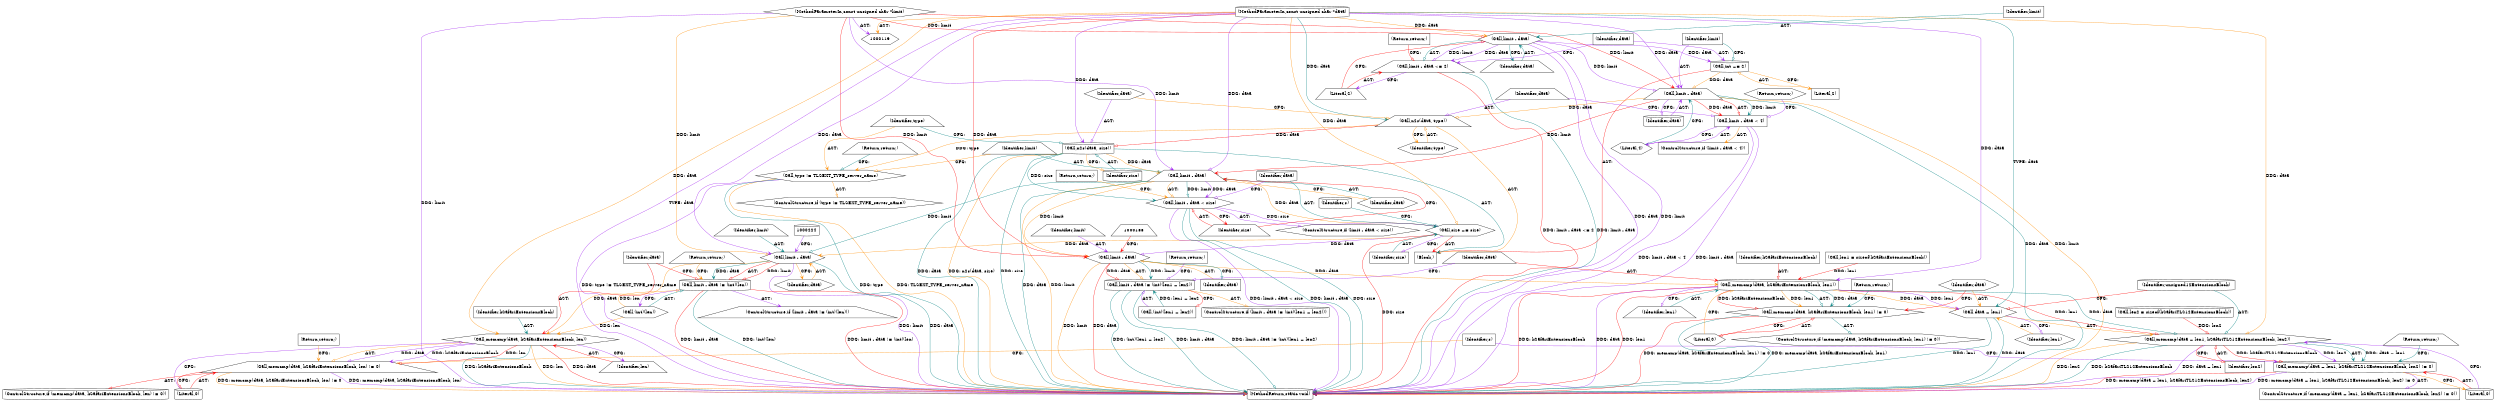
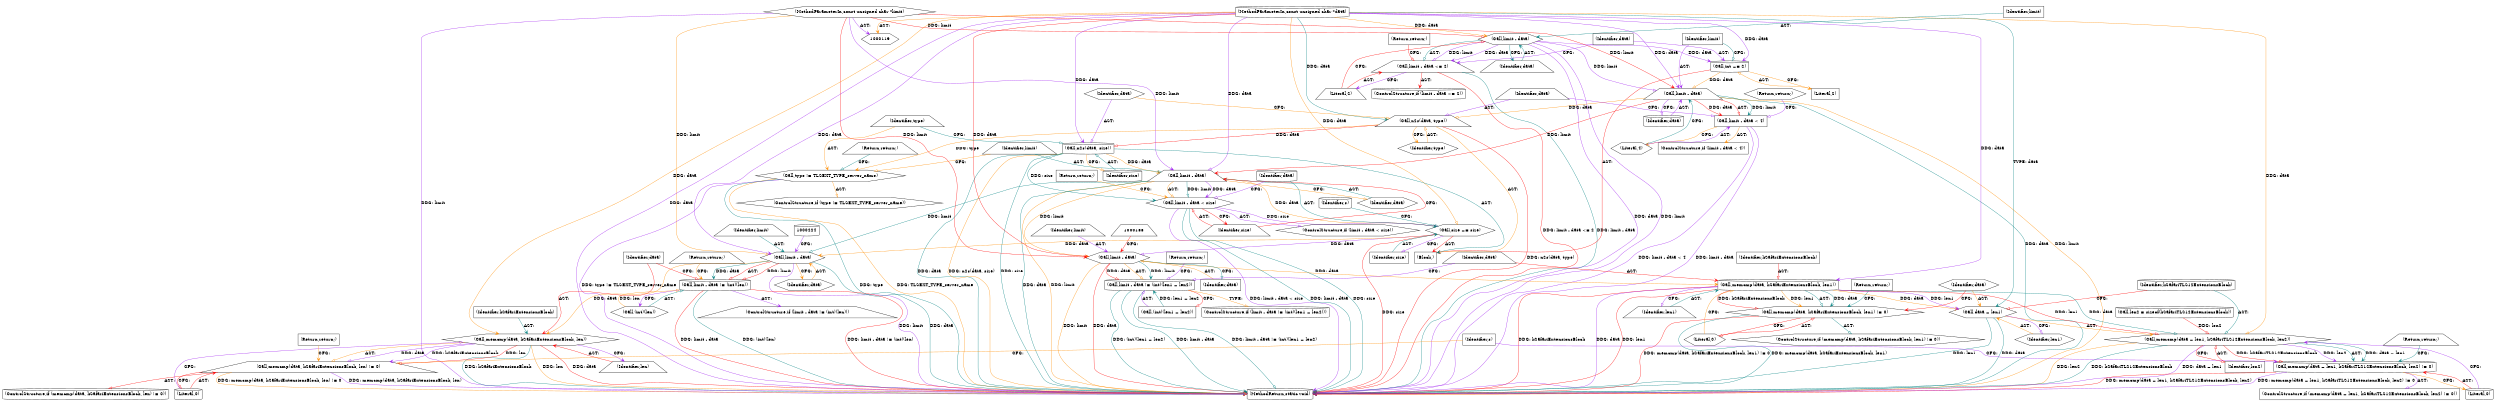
none -> (1580, 19)
none -> (1419, 94)
(1684, 140) -> (1684, 140)
(681, 203) -> (681, 203)
(1878, 258) -> none
none -> (1479, 270)
(2186, 285) -> (2186, 285)
(1237, 299) -> (1237, 299)
(592, 326) -> none
